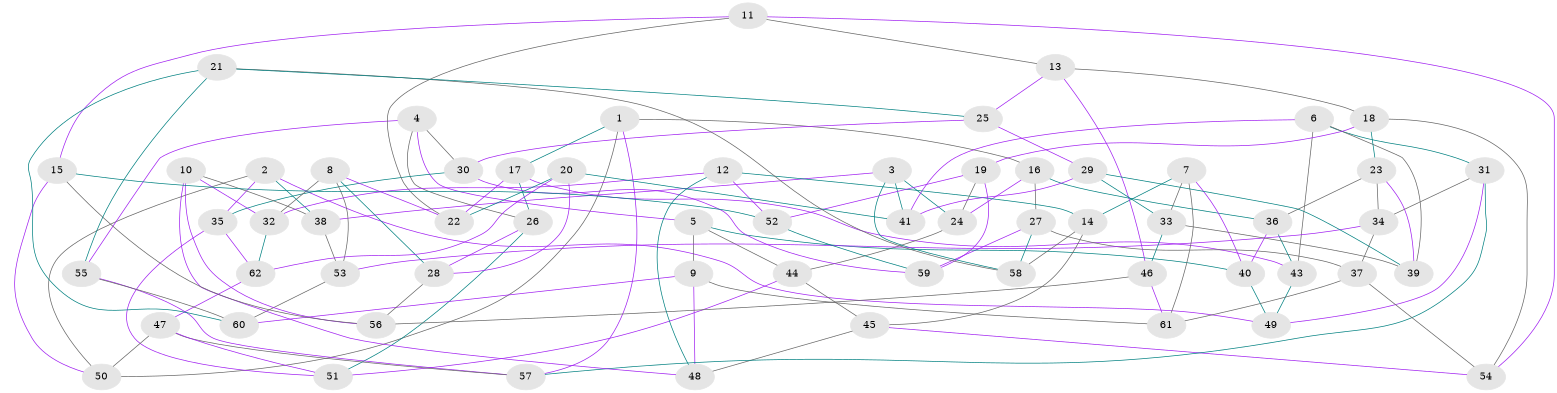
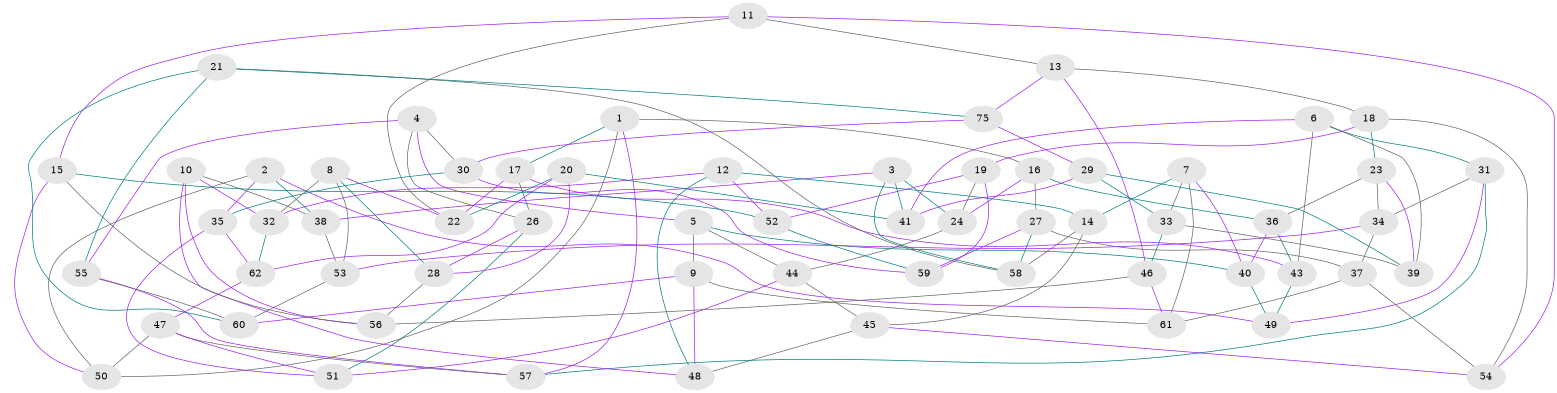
(983, 119) -> (983, 119)
